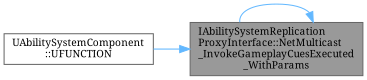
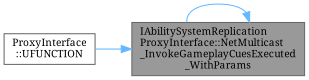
(79, 49) -> (50, 49)
